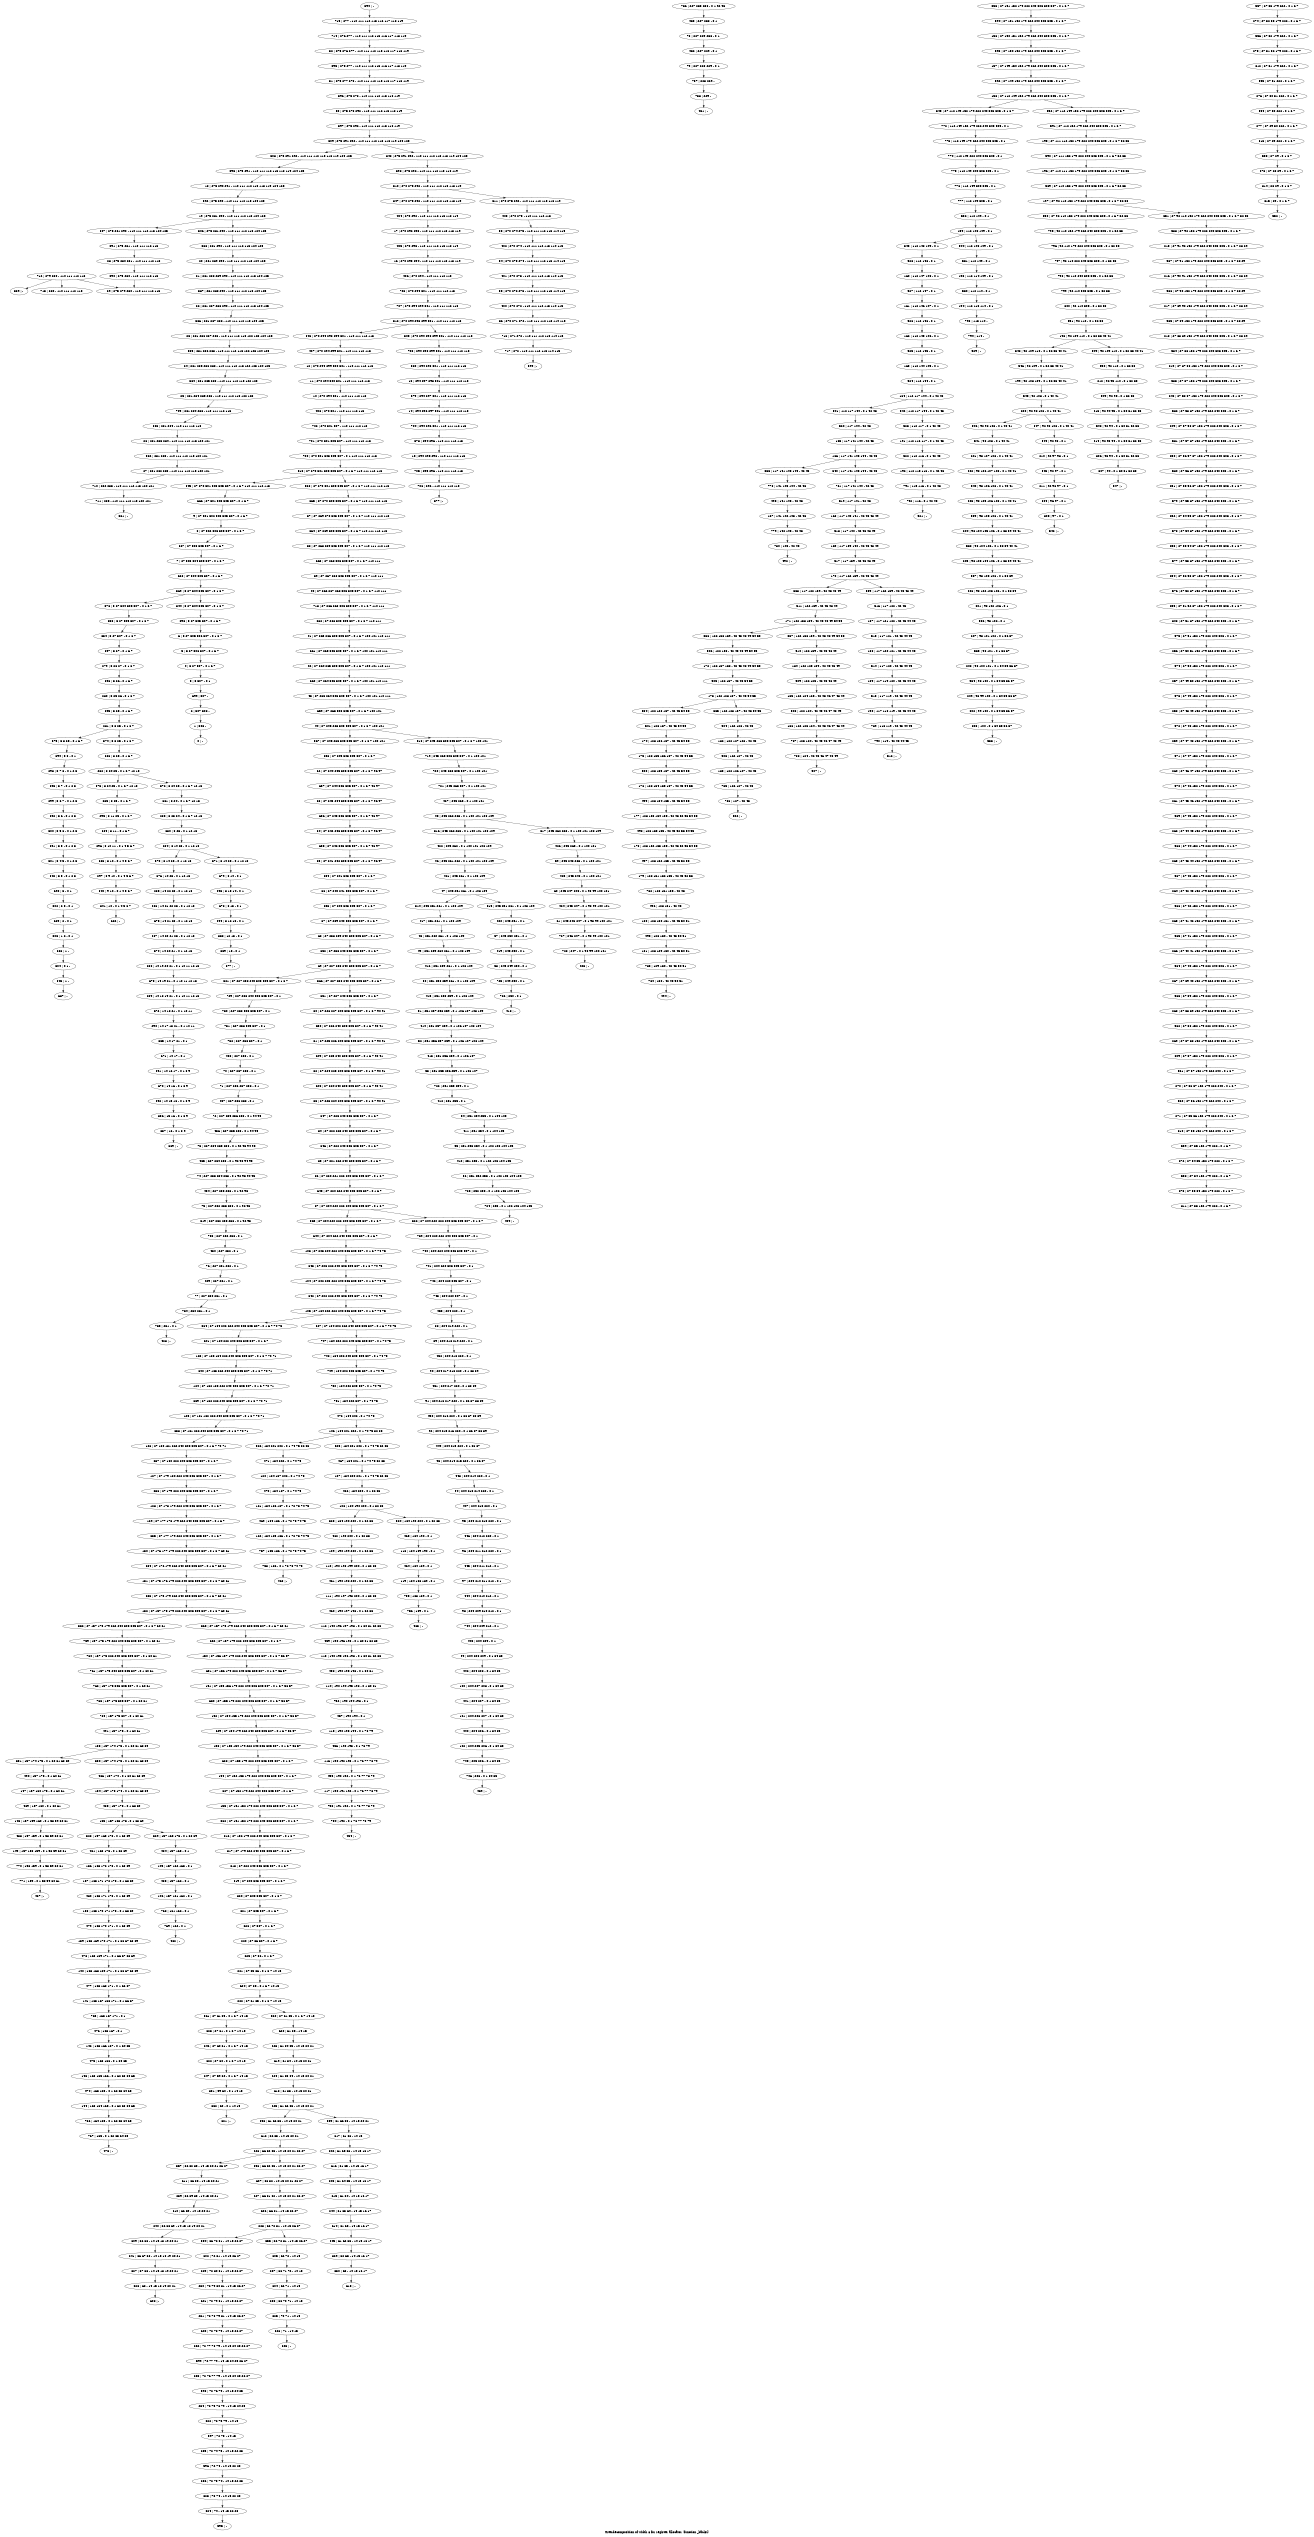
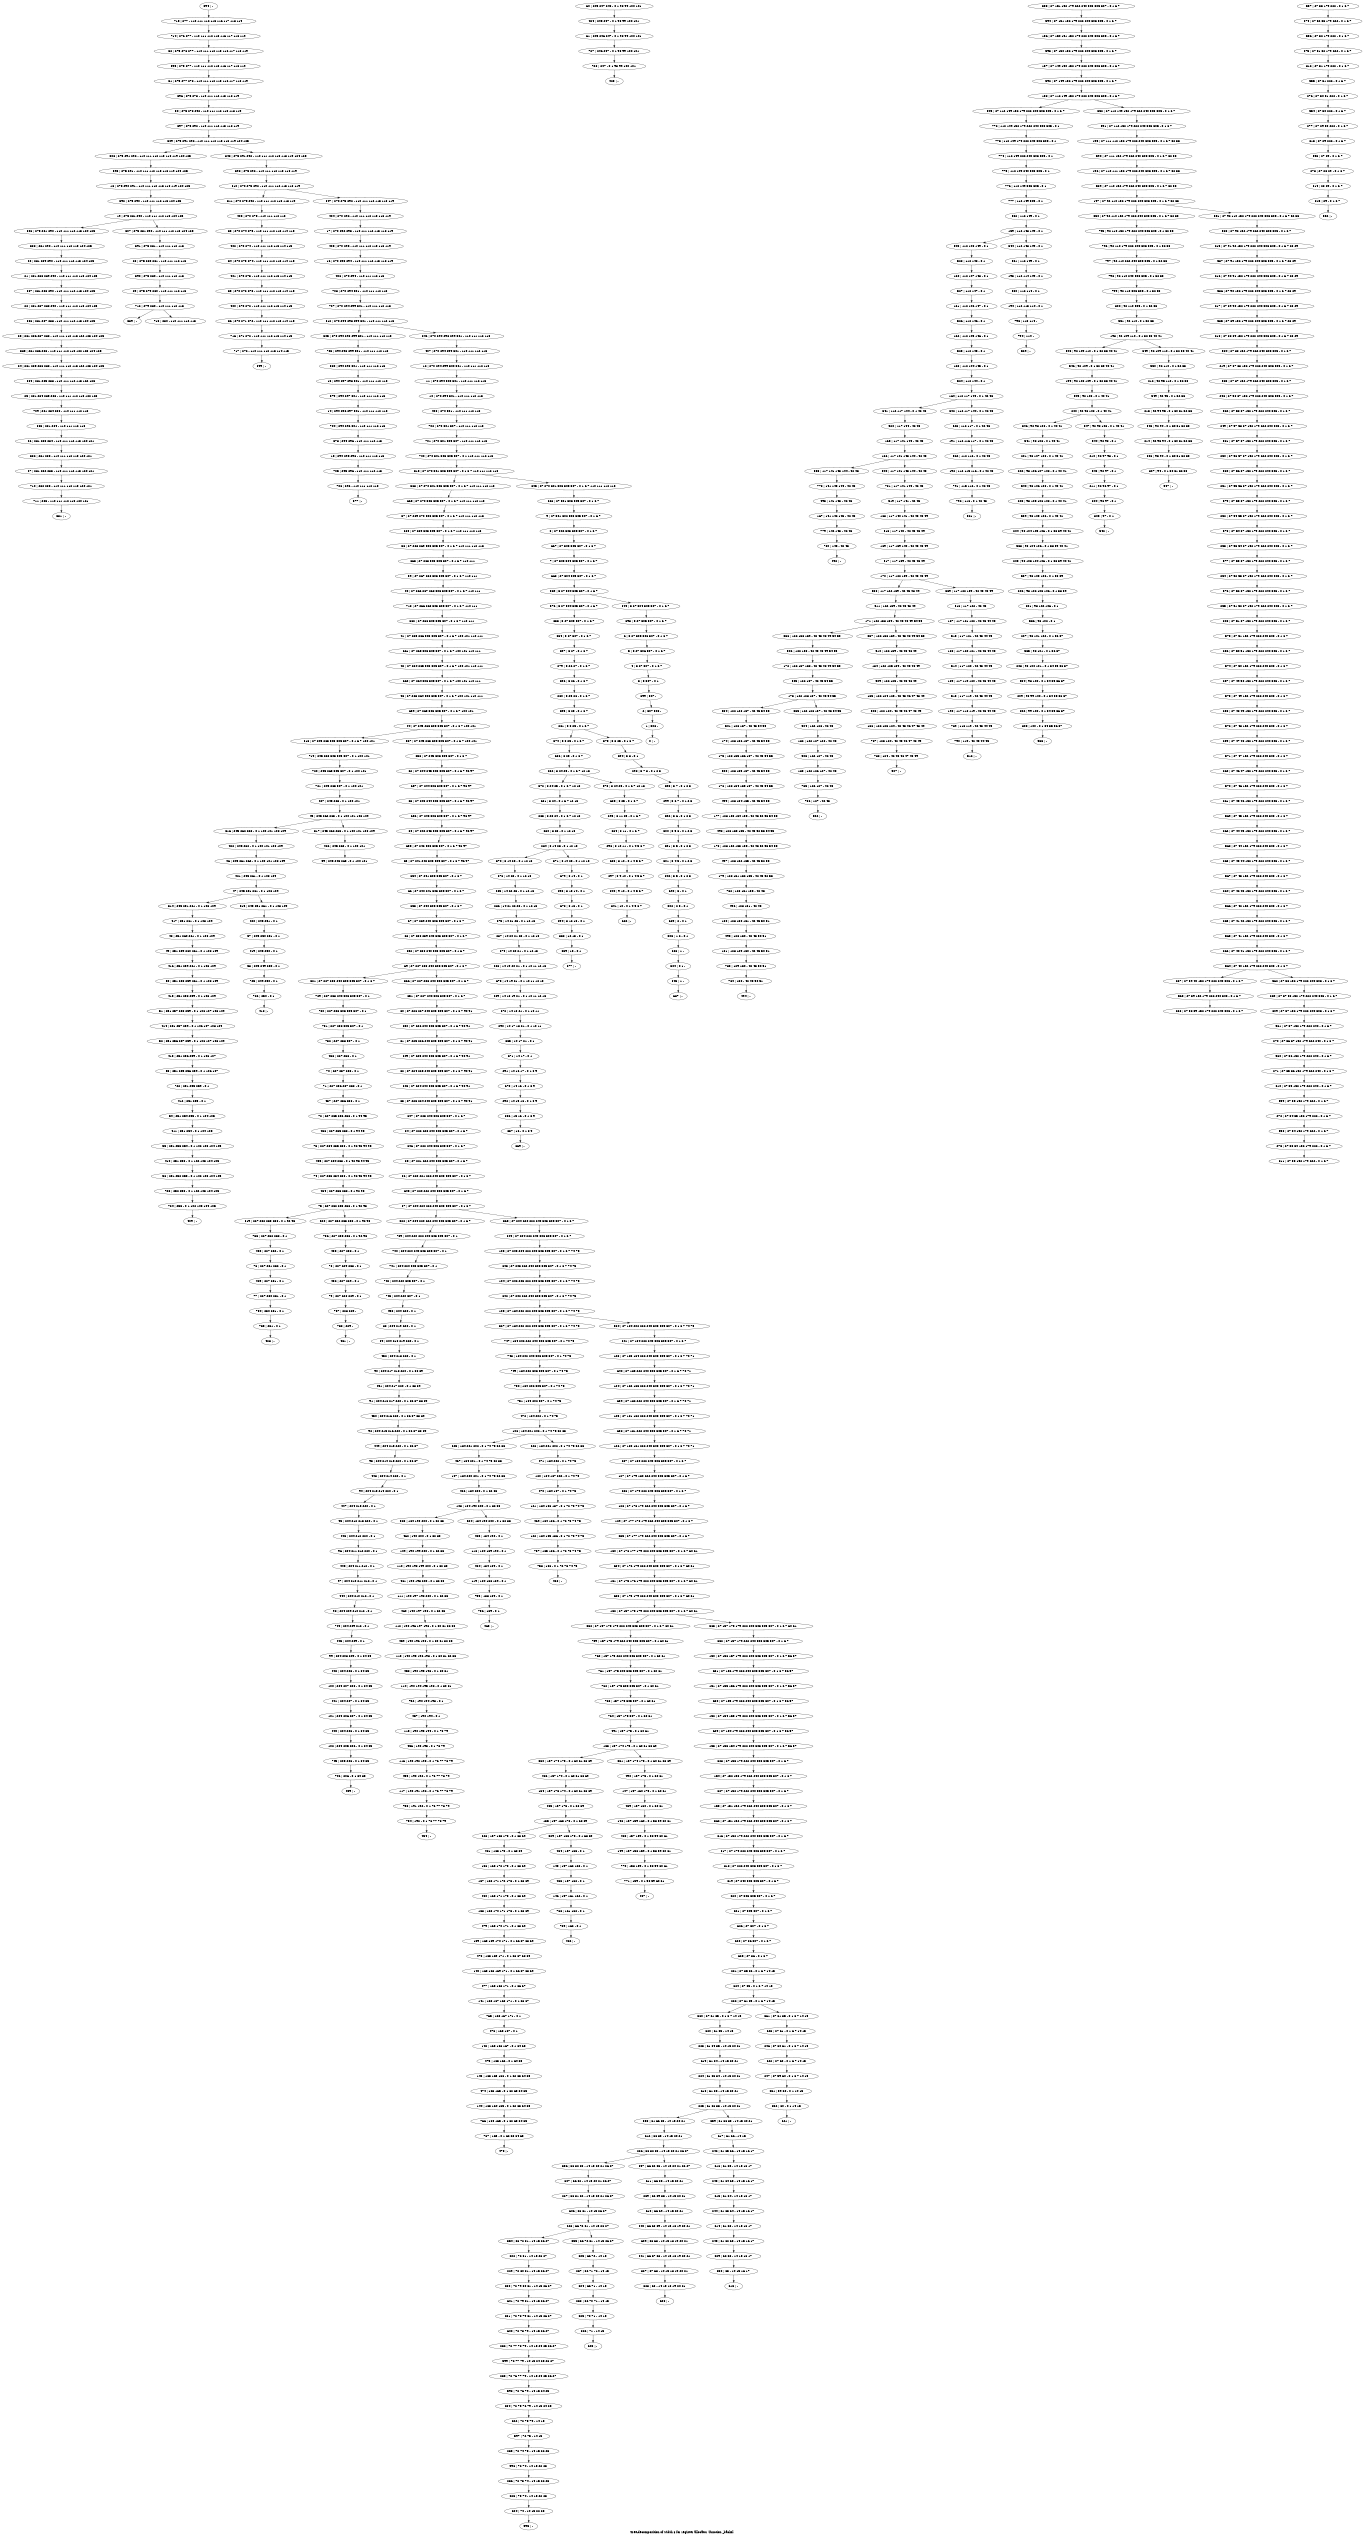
(97, 284) -> (160, 298)
(581, 876) -> none
(1206, 1018) -> (1280, 973)
none -> (346, 1221)
